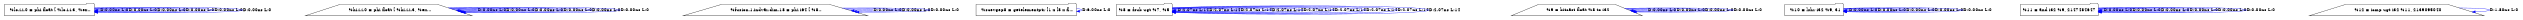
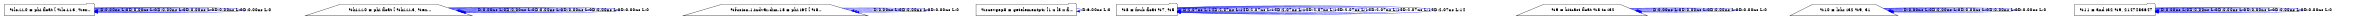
(1144, 10) -> (1147, 10)
(1814, 10) -> (1844, 10)
(2059, 10) -> (2115, 10)
(2397, 10) -> none
